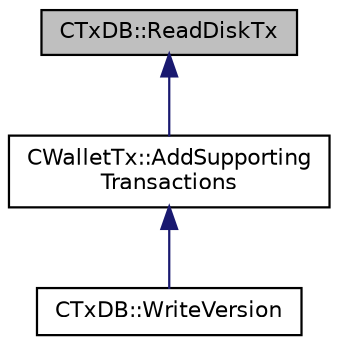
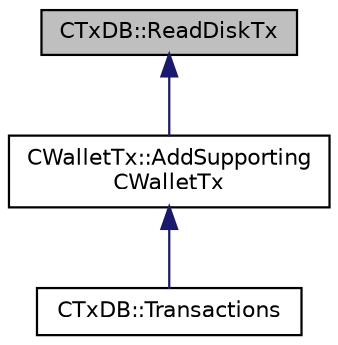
(169, 171) -> (169, 171)
(169, 312) -> (169, 312)
